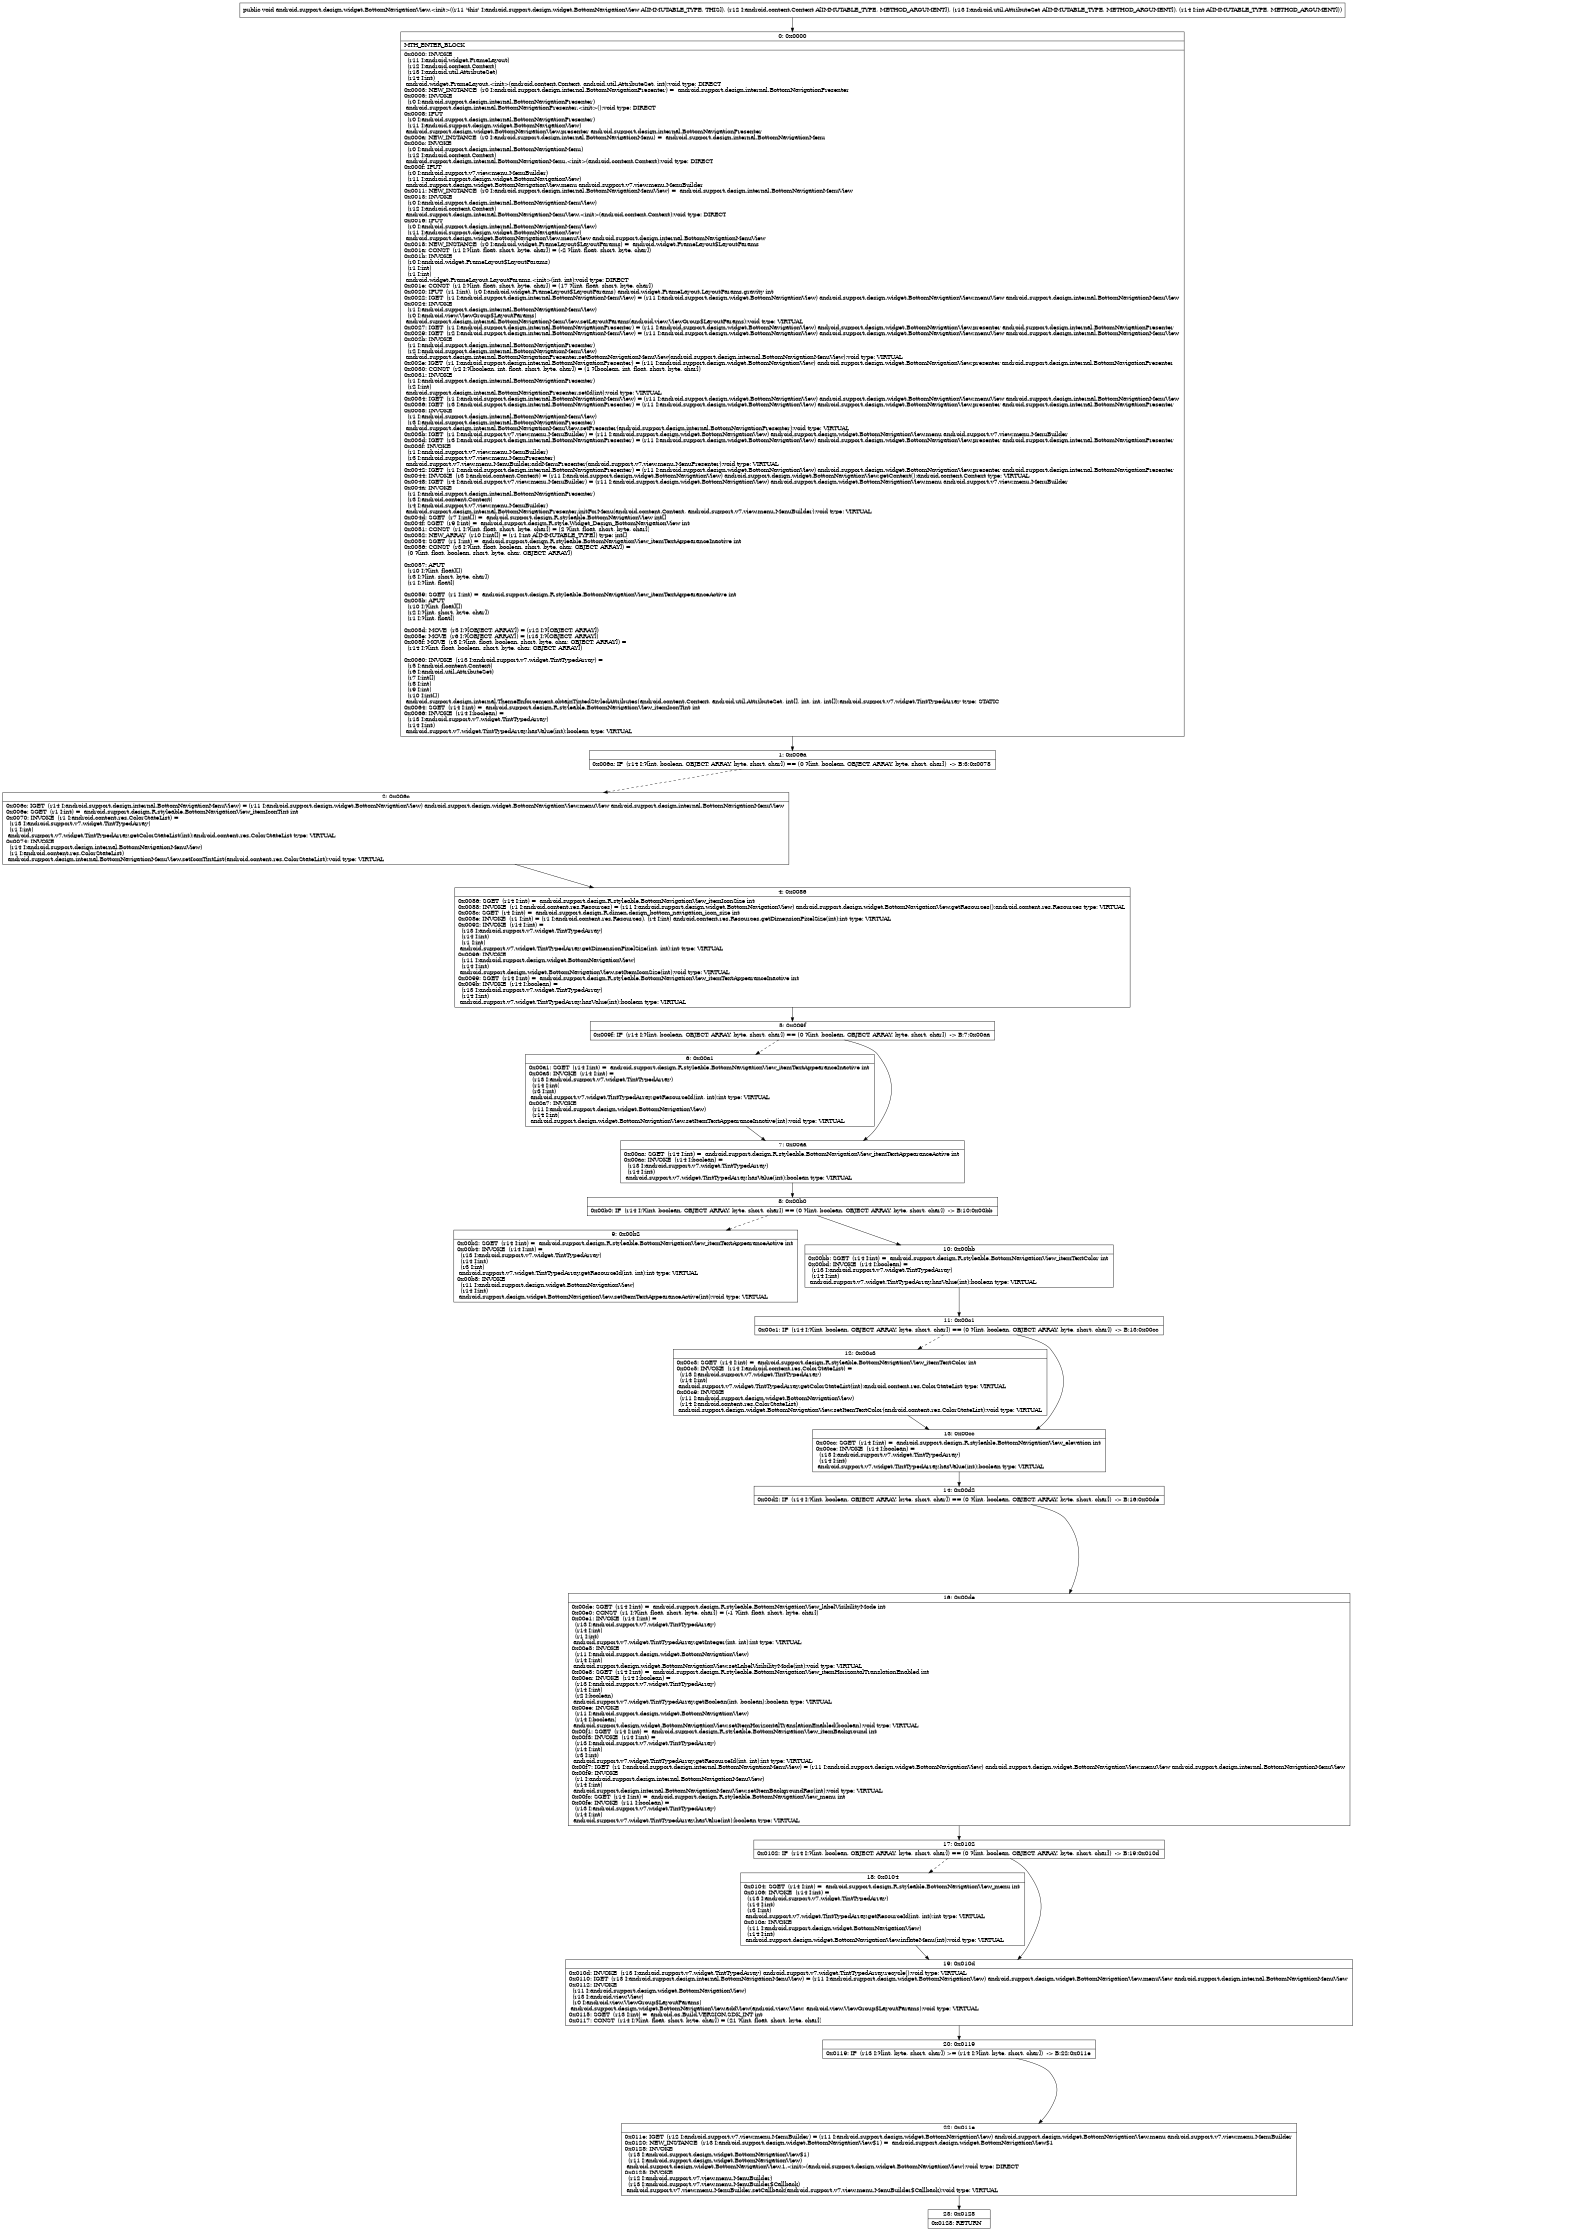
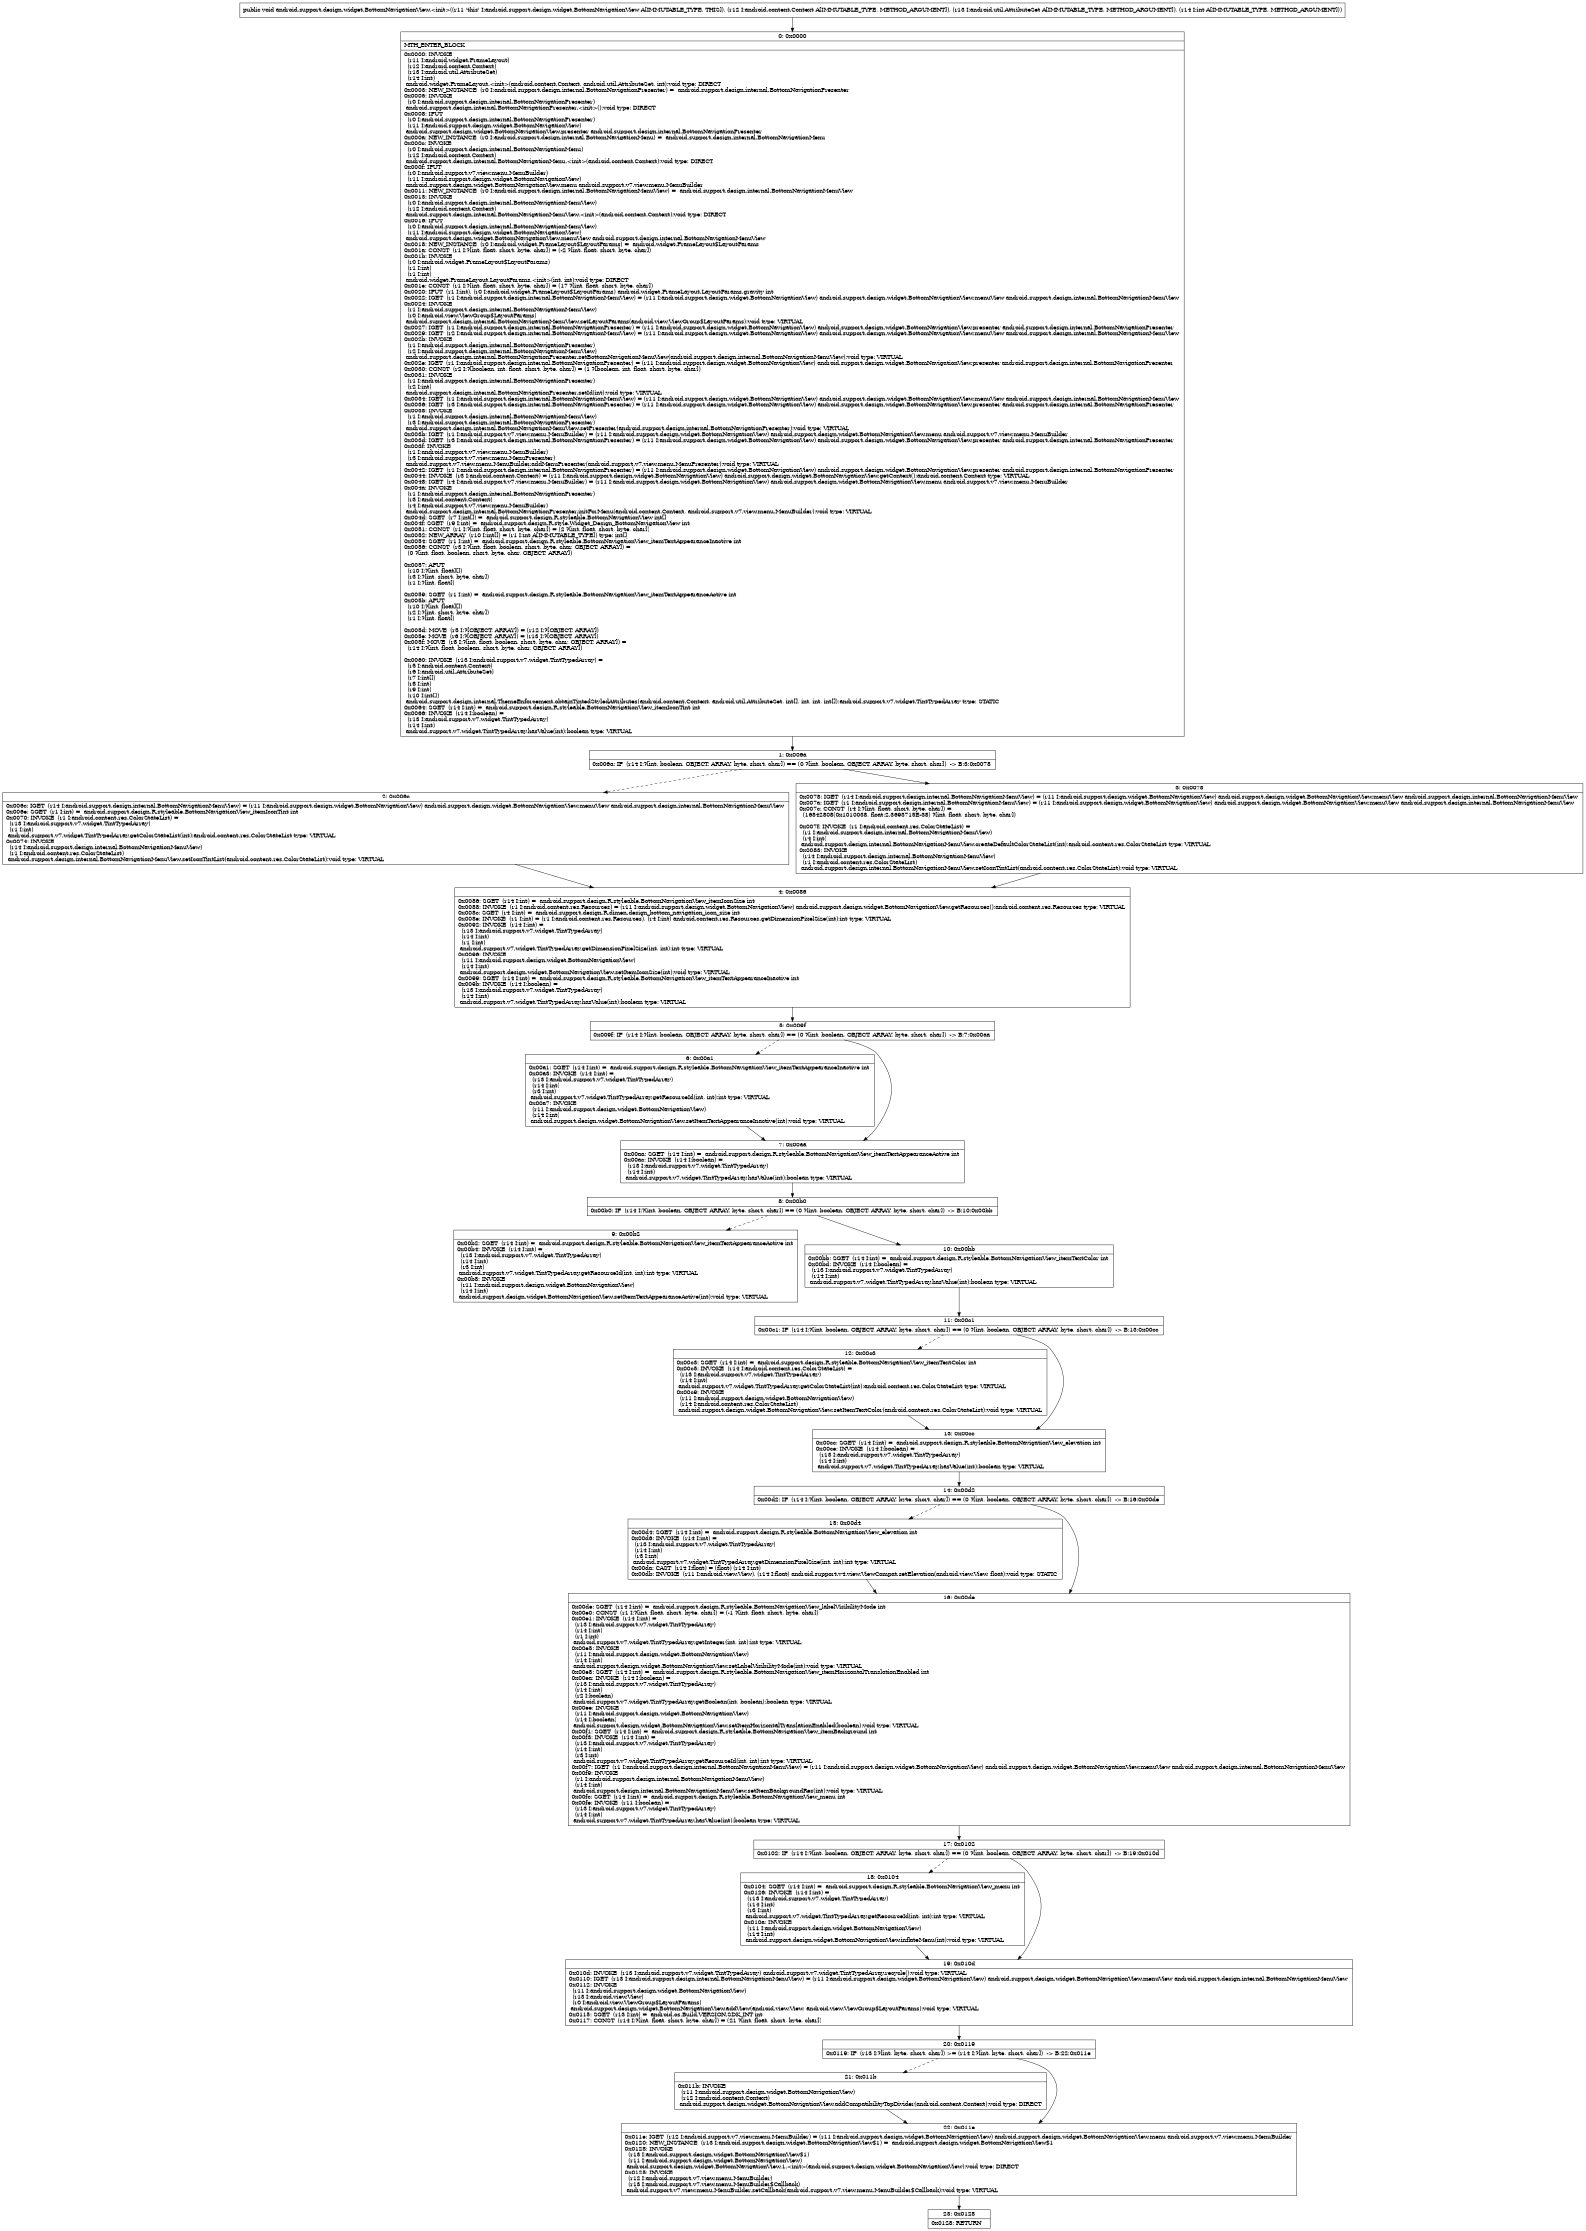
none -> (1189, 828)
none -> (845, 1549)
(788, 1893) -> (788, 1893)
none -> (861, 2091)
